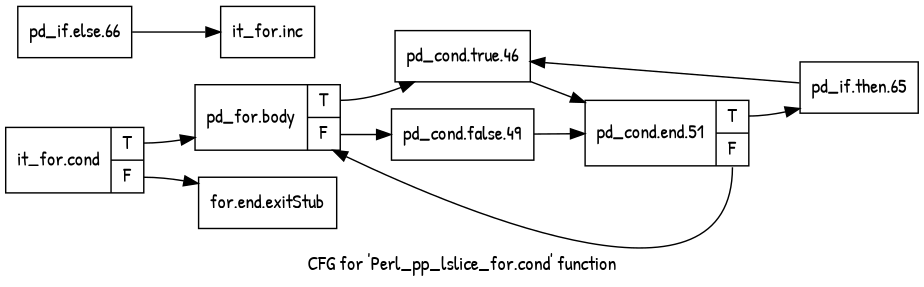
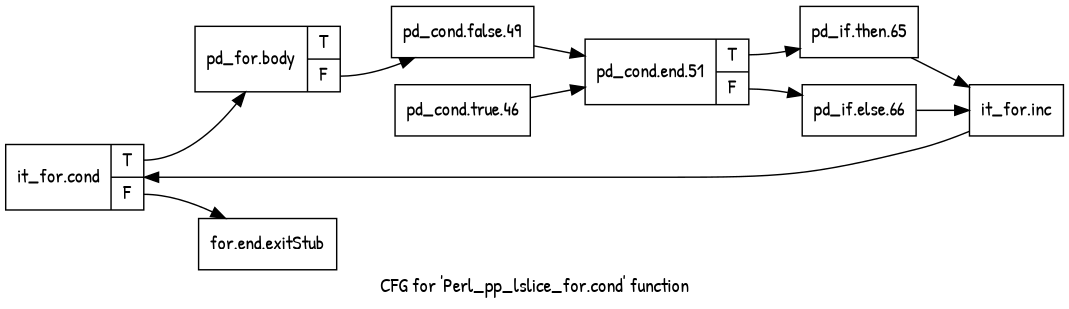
(672, 73) -> (934, 69)
(371, 97) -> none
none -> (567, 177)
(556, 235) -> (768, 90)
